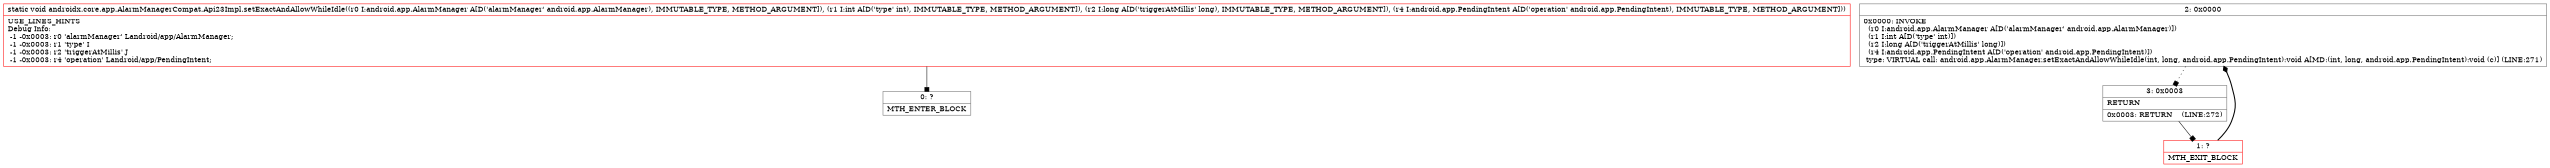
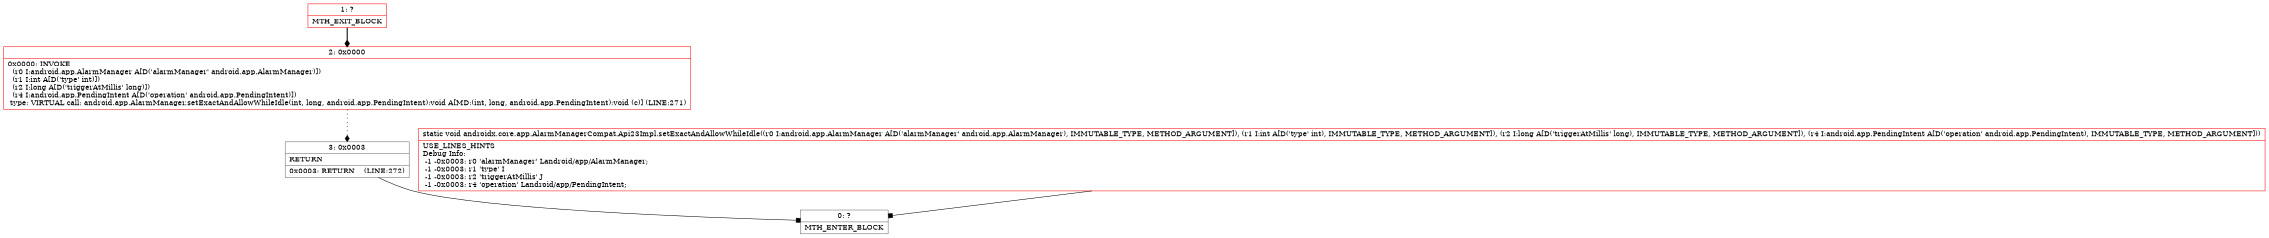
(2203, 35) -> (347, 78)
(2181, 74) -> (347, 122)
(2185, 129) -> (585, 211)
